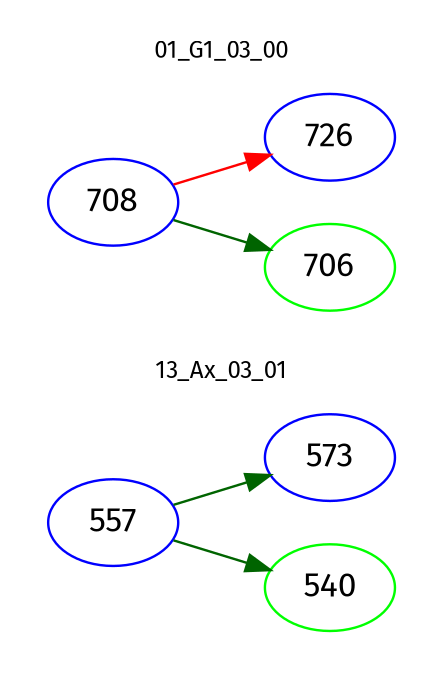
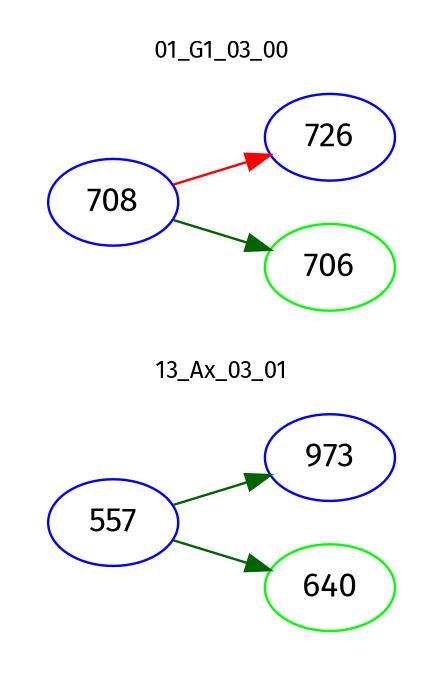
(330, 458) -> (330, 458)
(330, 588) -> (330, 588)
